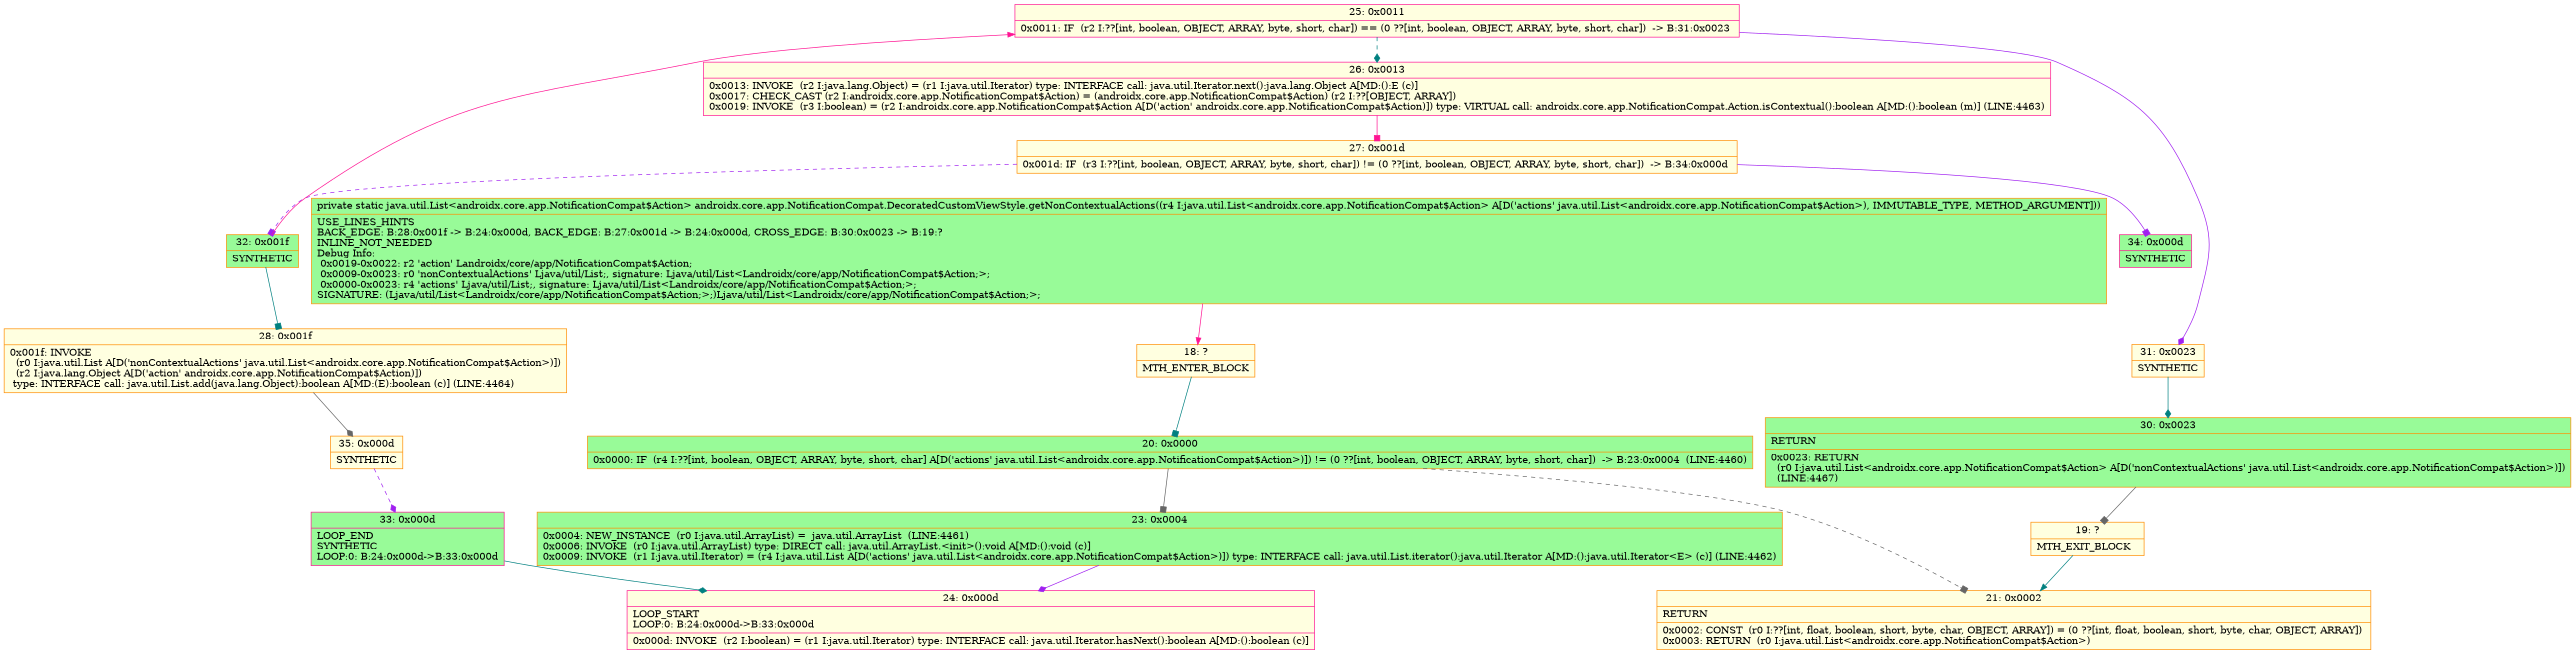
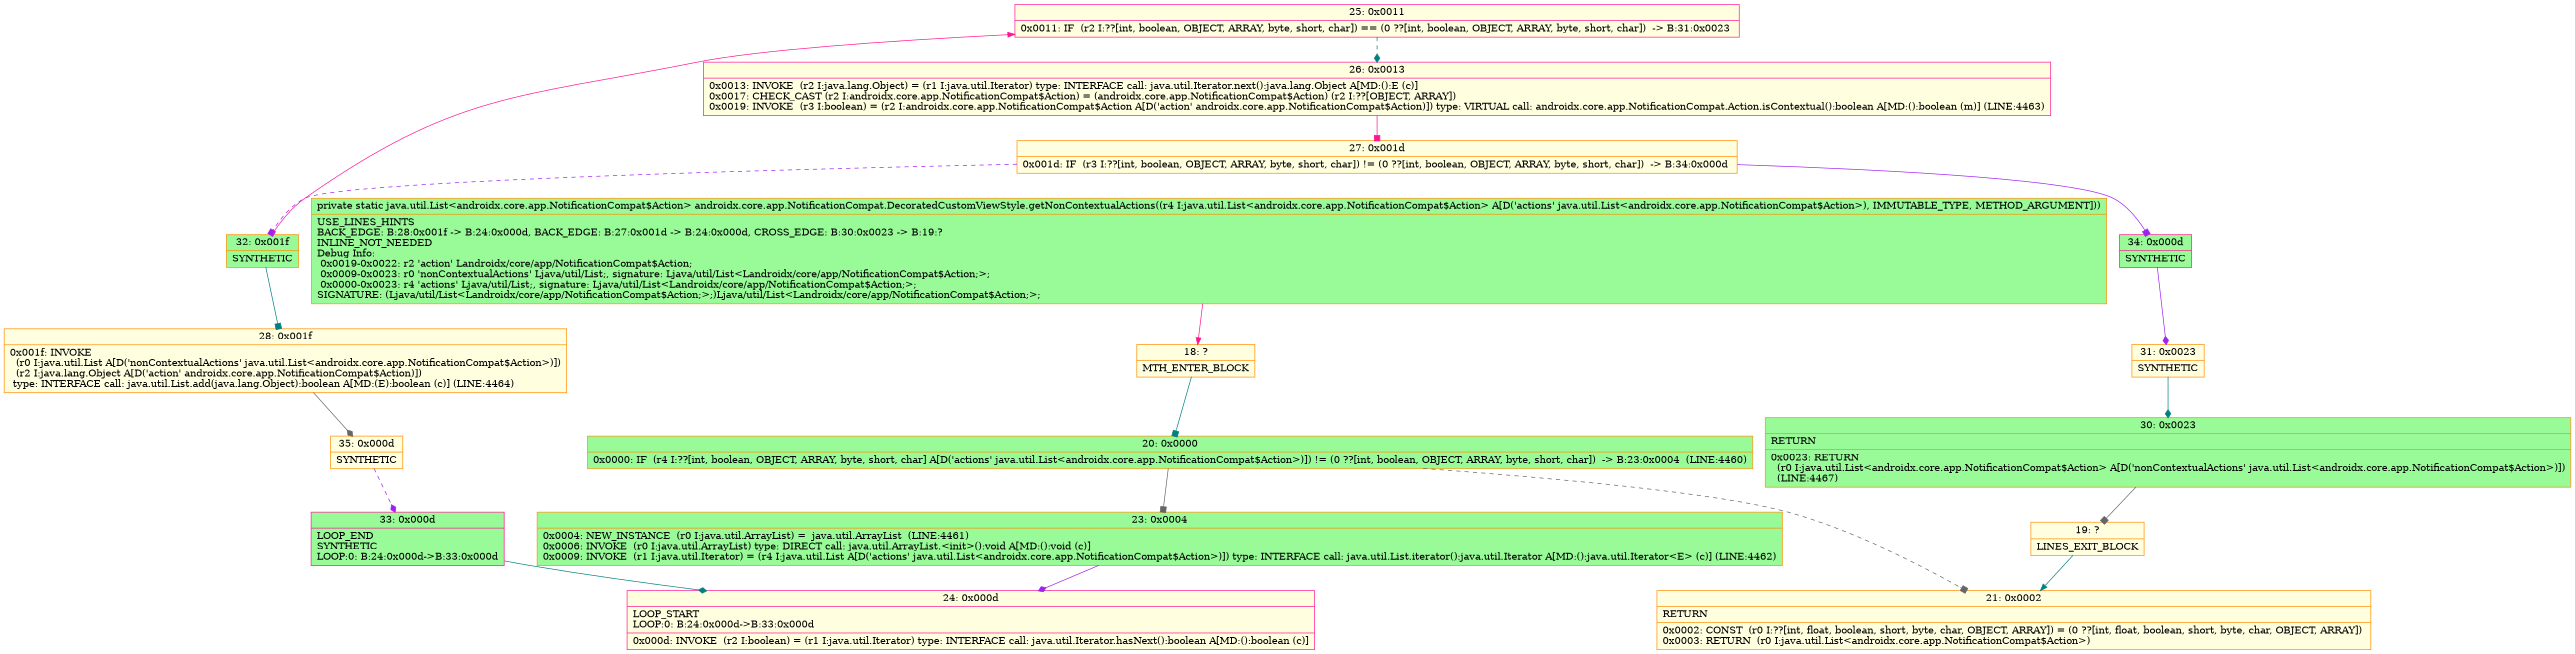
(2070, 68) -> (2161, 302)
(2084, 547) -> (2088, 547)
